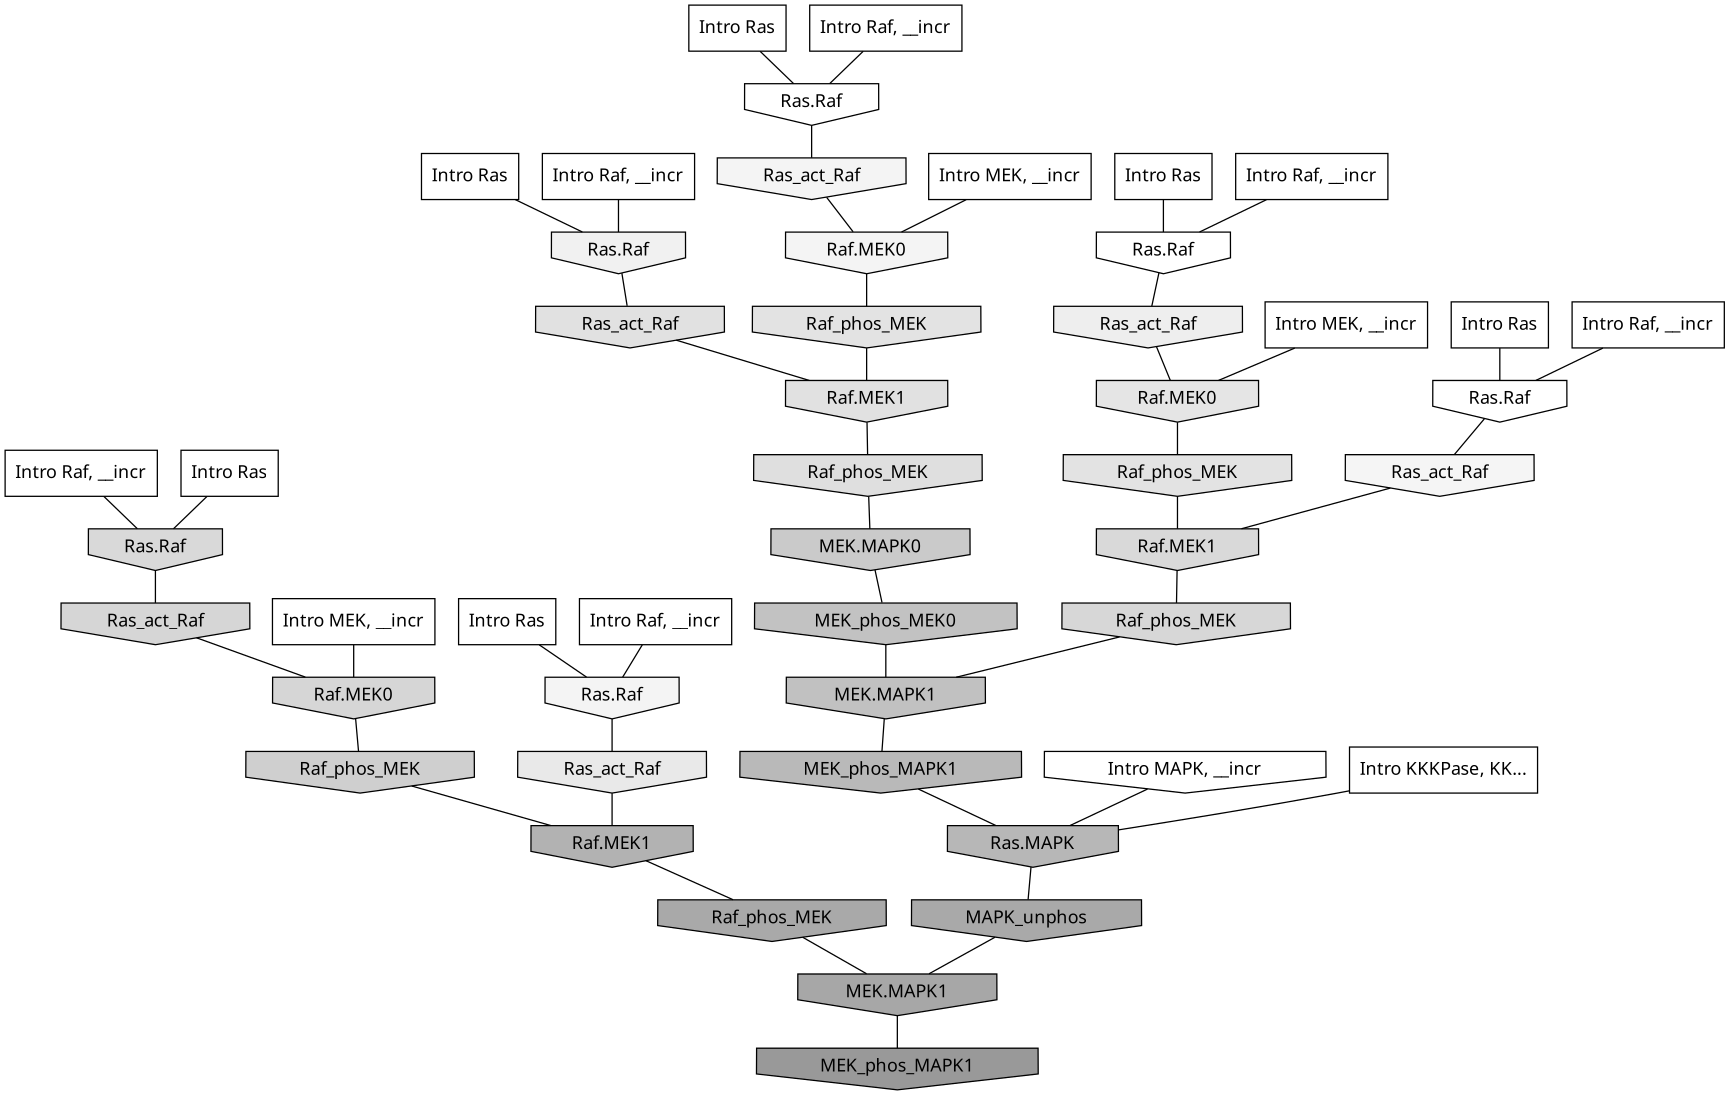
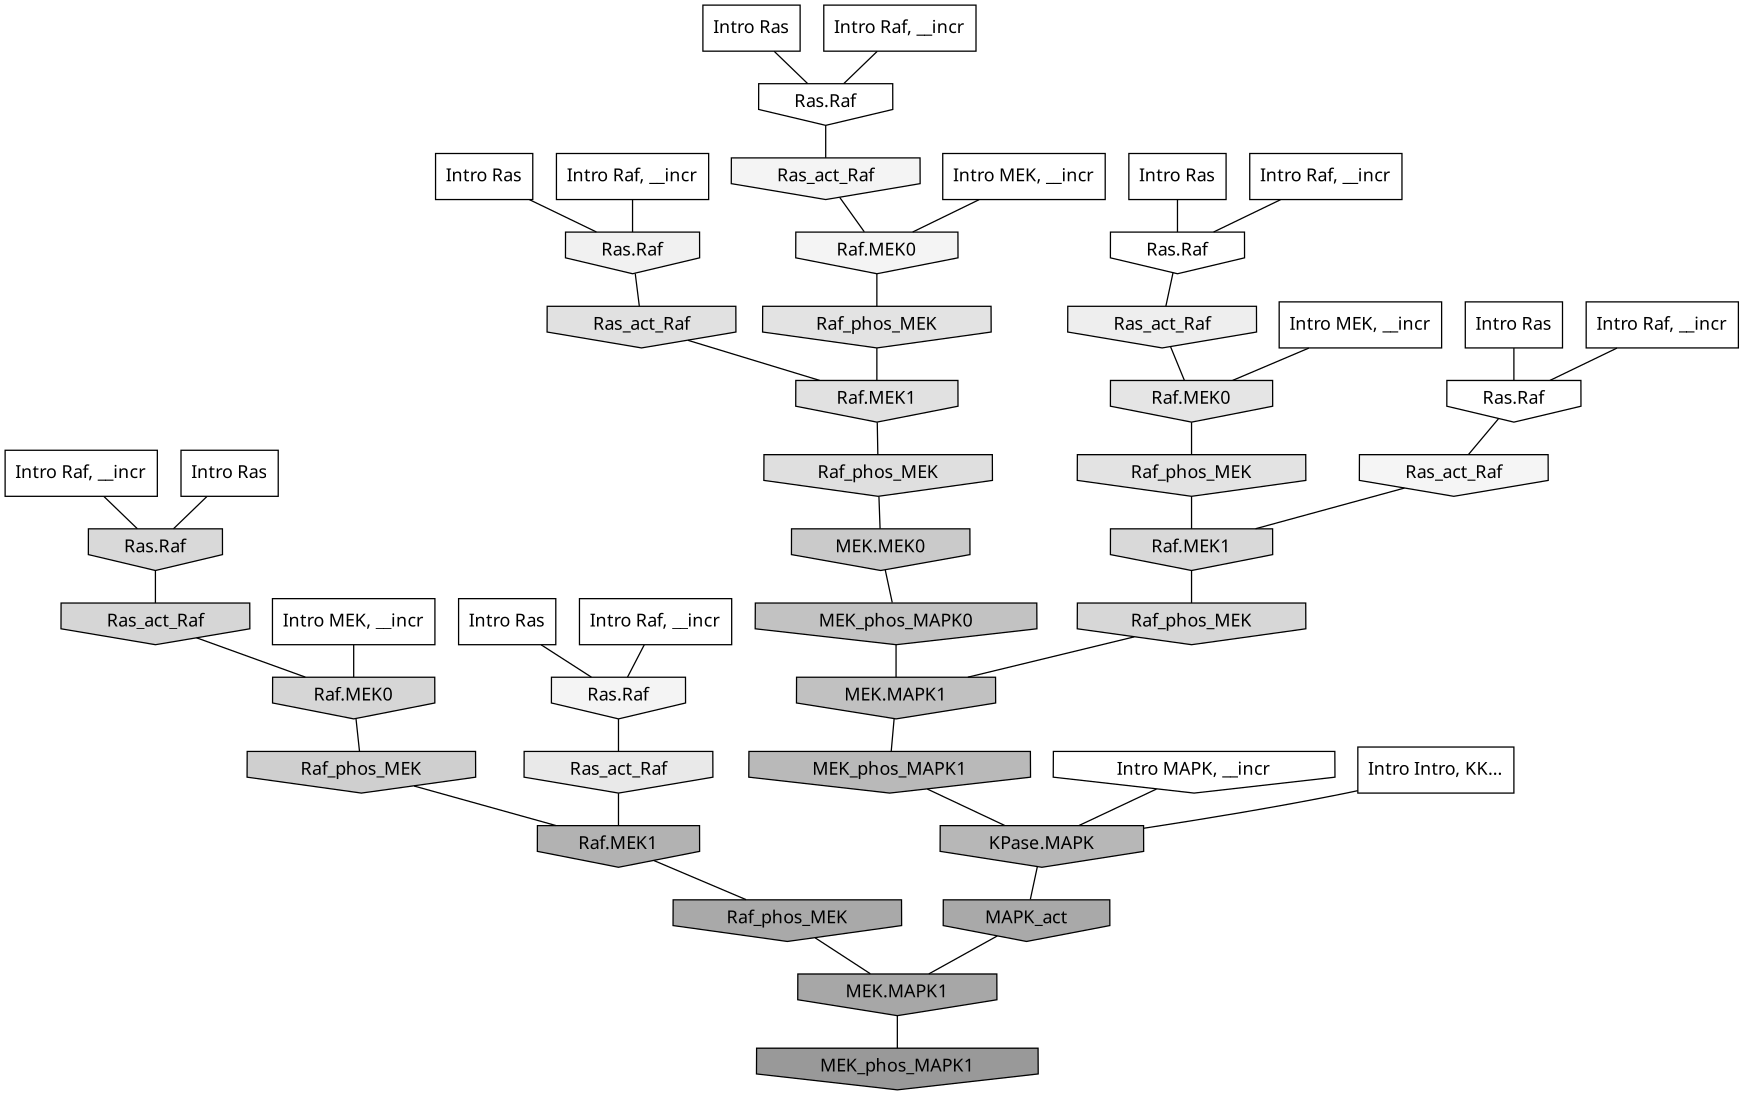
(870, 547) -> (881, 547)
(886, 622) -> (896, 622)
(1444, 770) -> (1436, 770)
(1033, 844) -> (1042, 844)
(1027, 918) -> (1027, 918)
